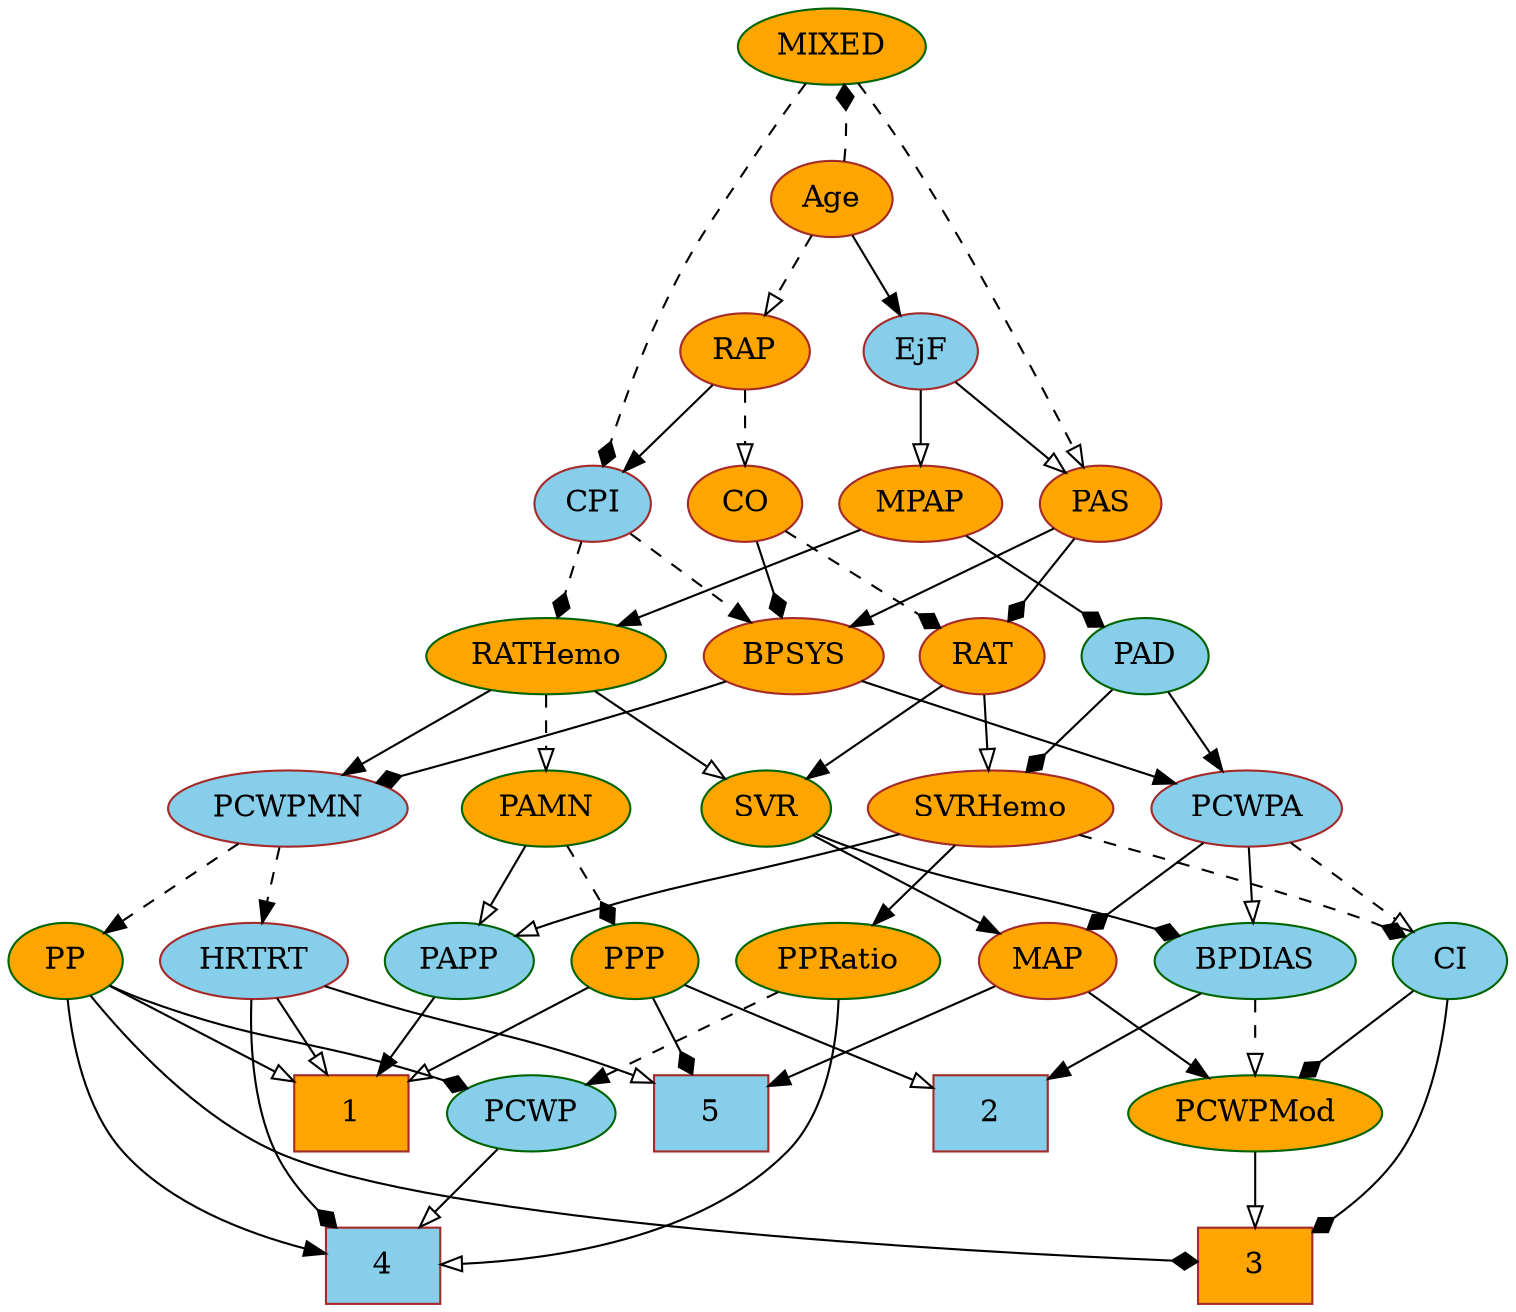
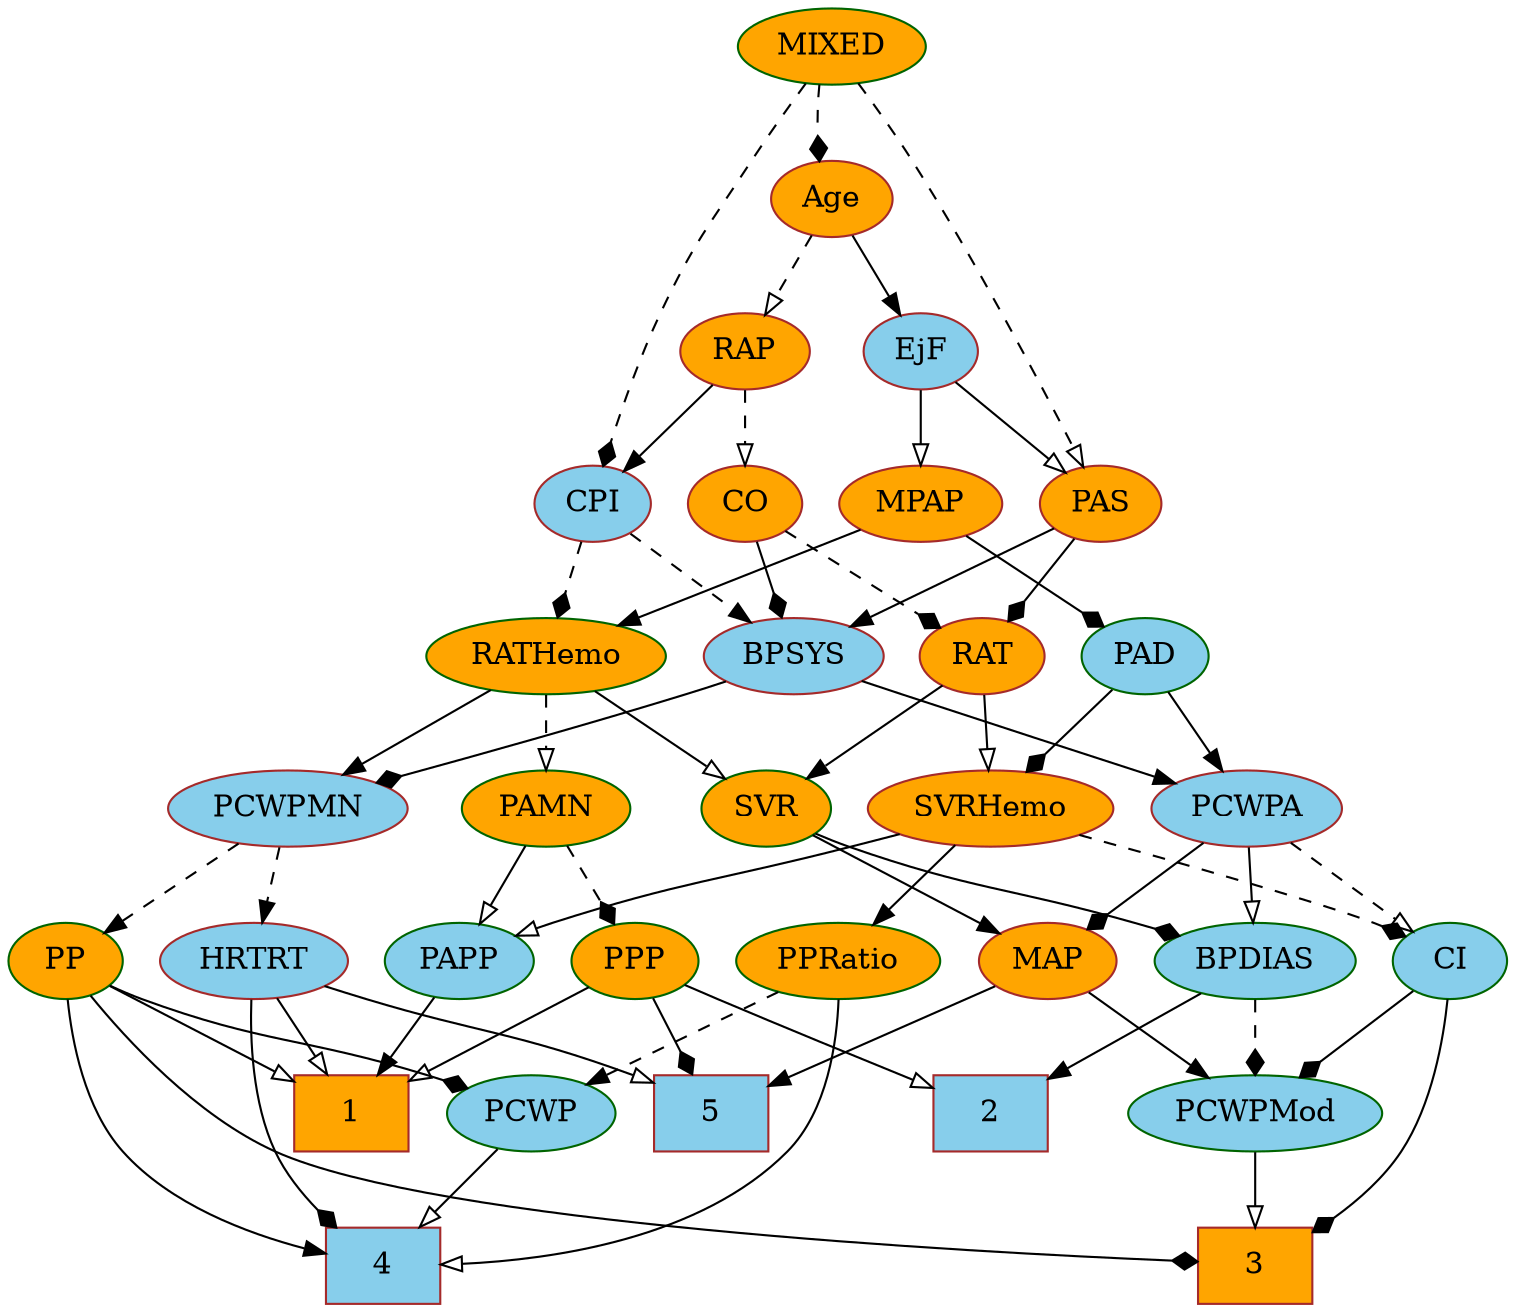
(846, 136) -> (818, 110)
(794, 656) -> (794, 656)
(1255, 1025) -> (1255, 1025)
(1255, 1113) -> (1255, 1113)
